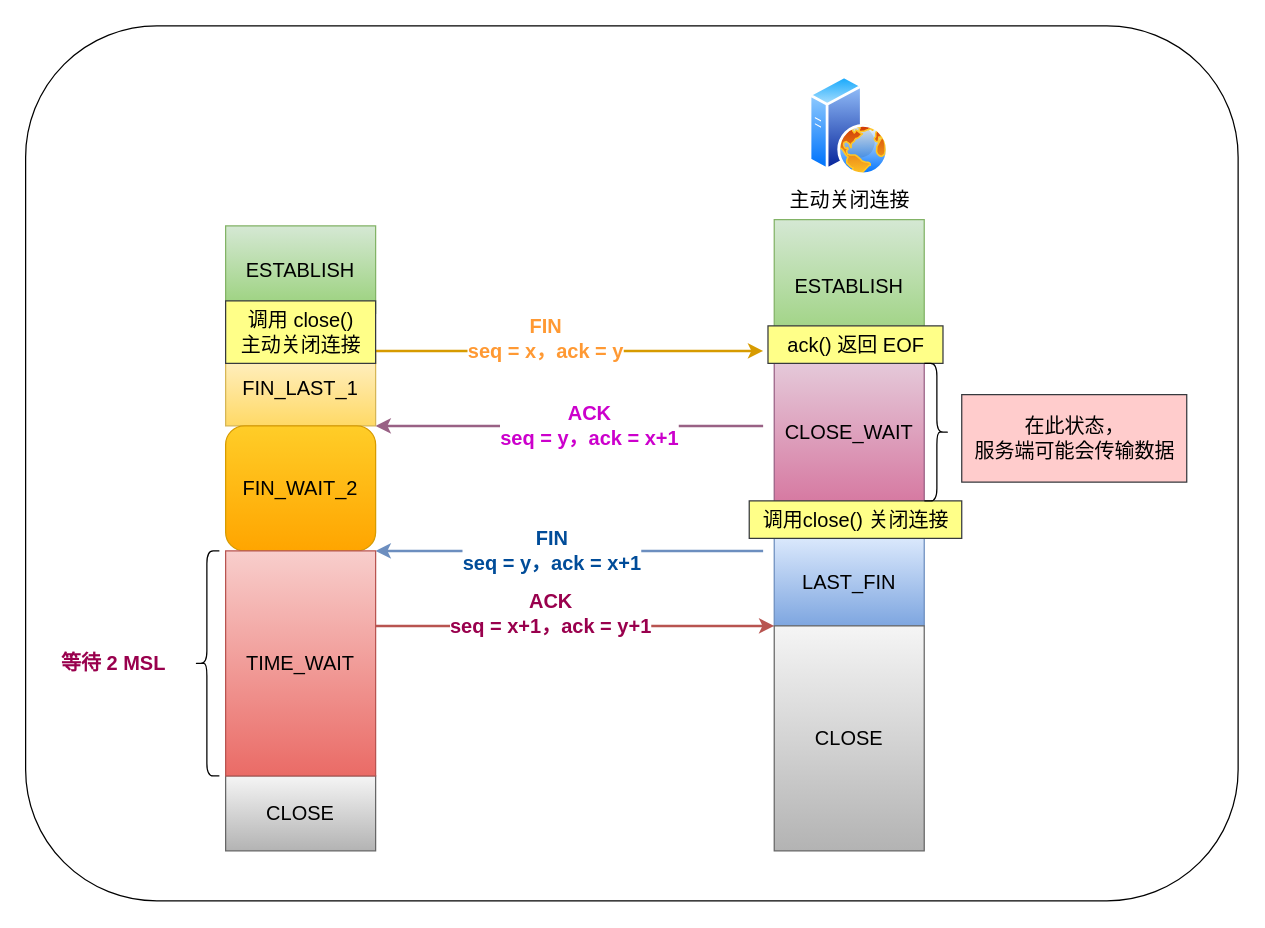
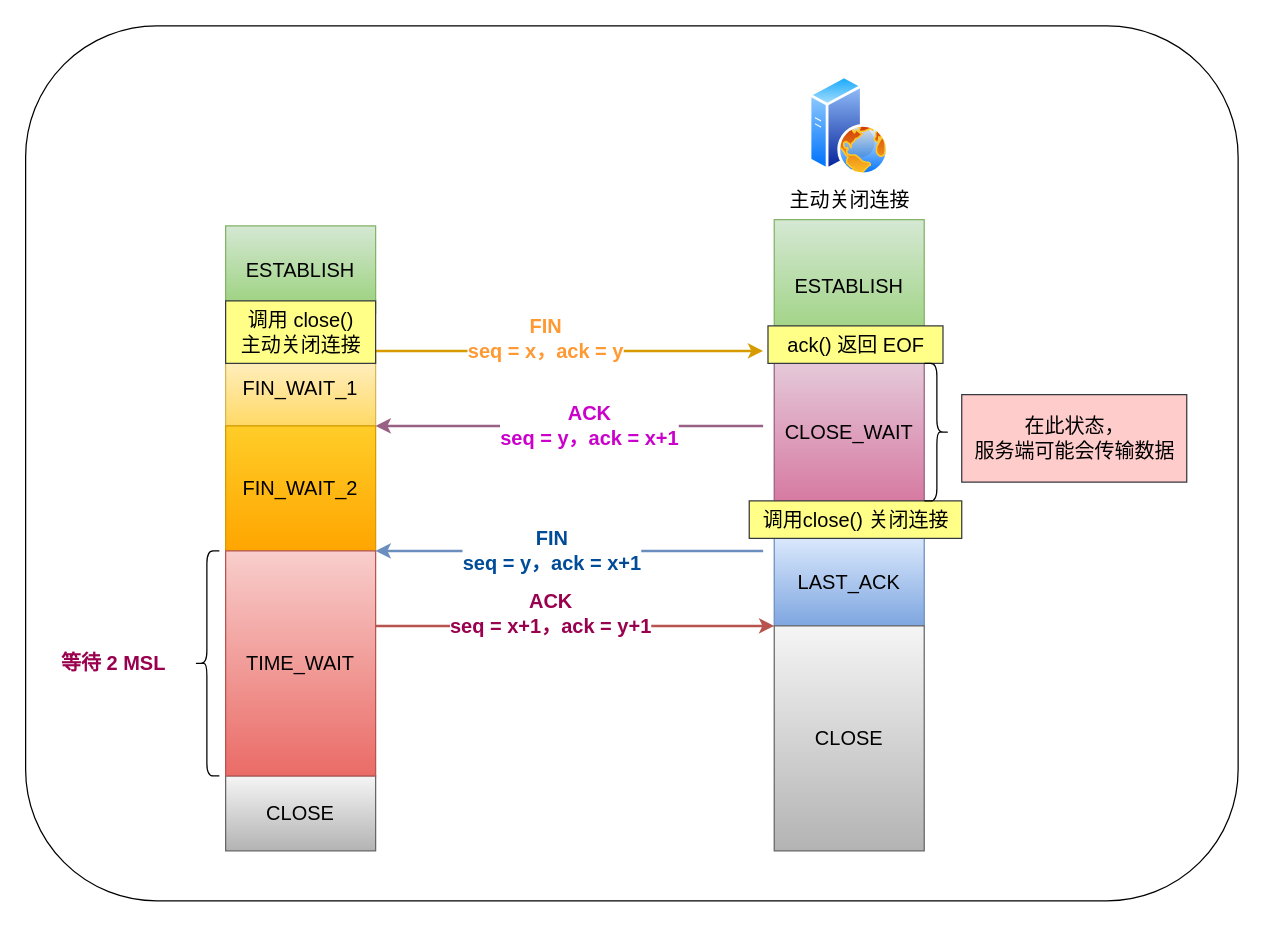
(301, 388) -> (301, 388)
(301, 488) -> (301, 488)
(849, 582) -> (849, 582)
